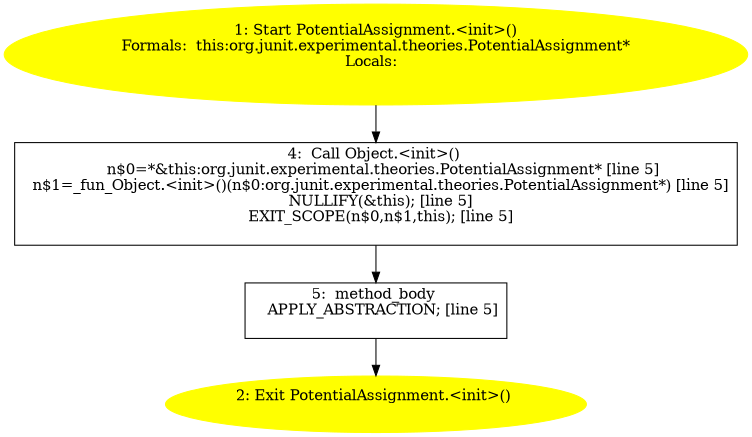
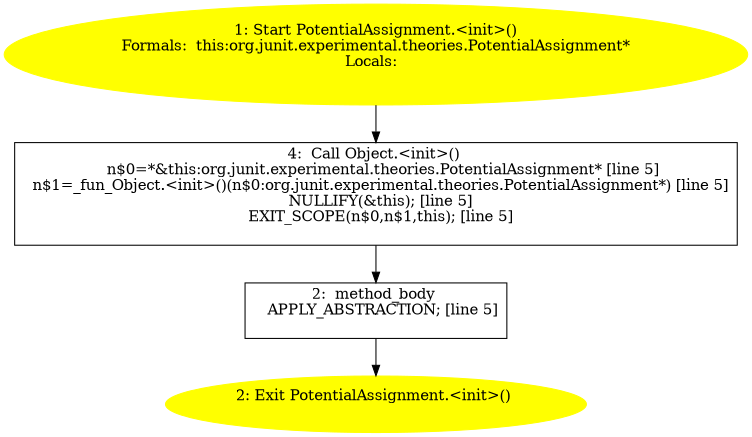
(376, 311) -> (376, 311)
